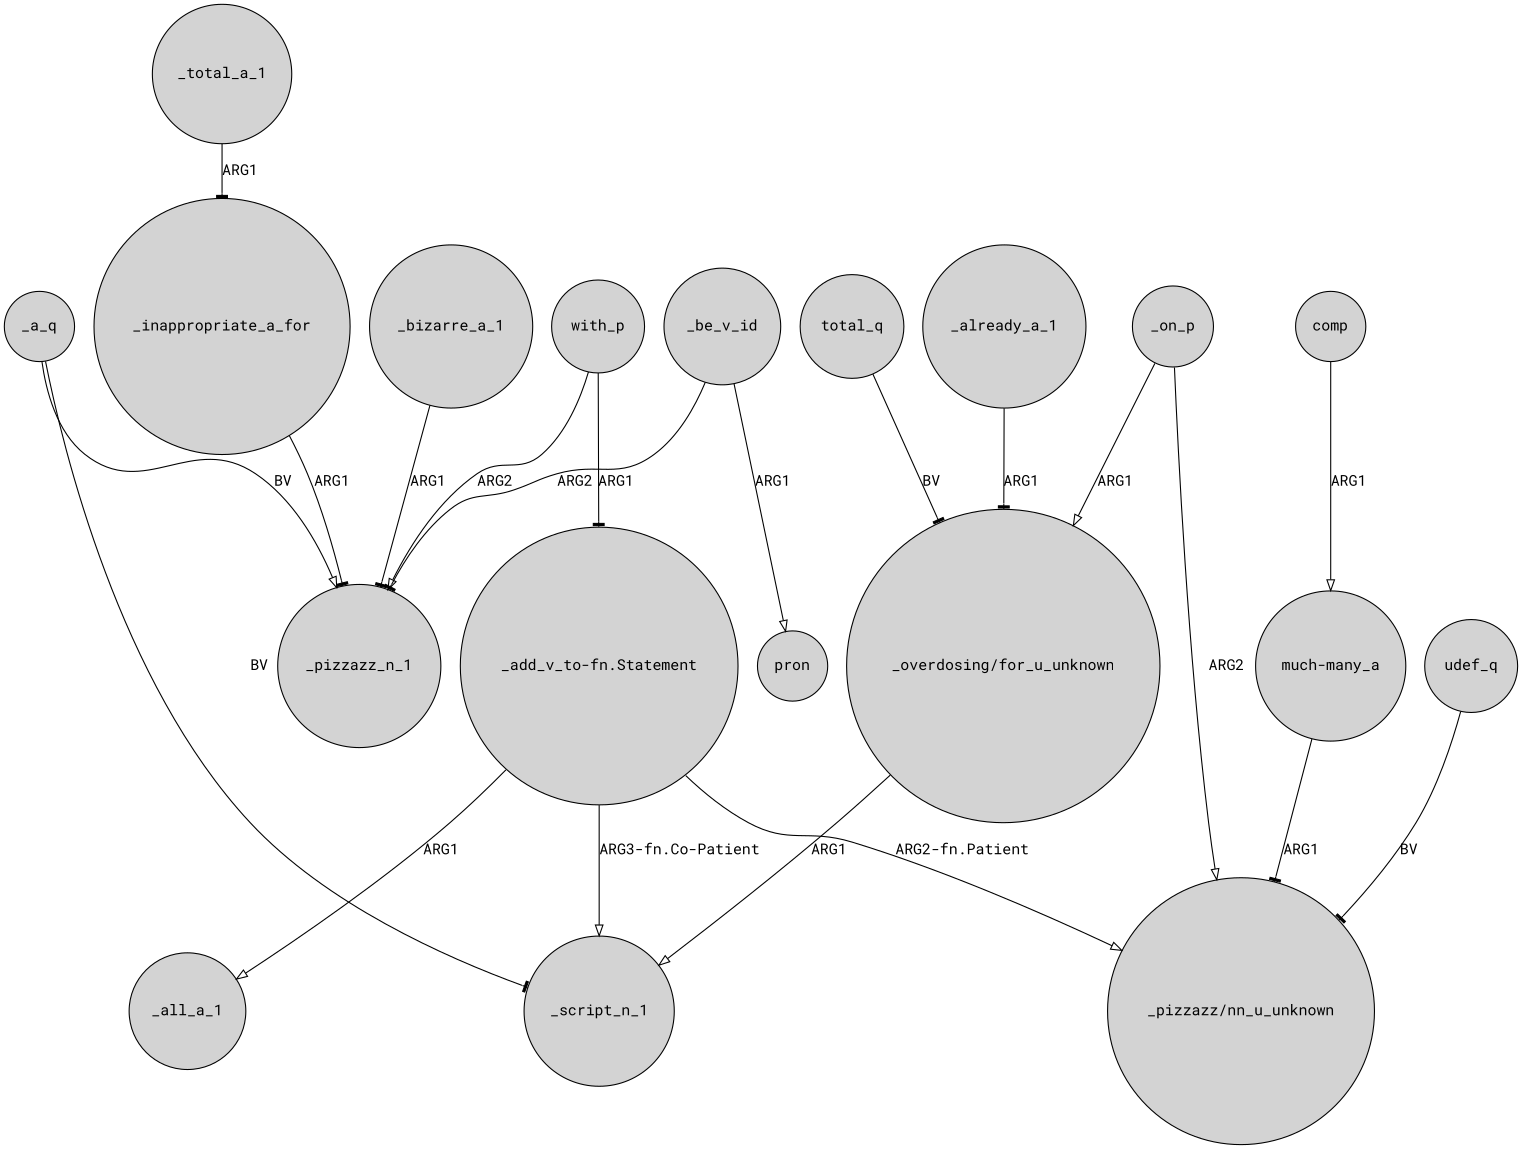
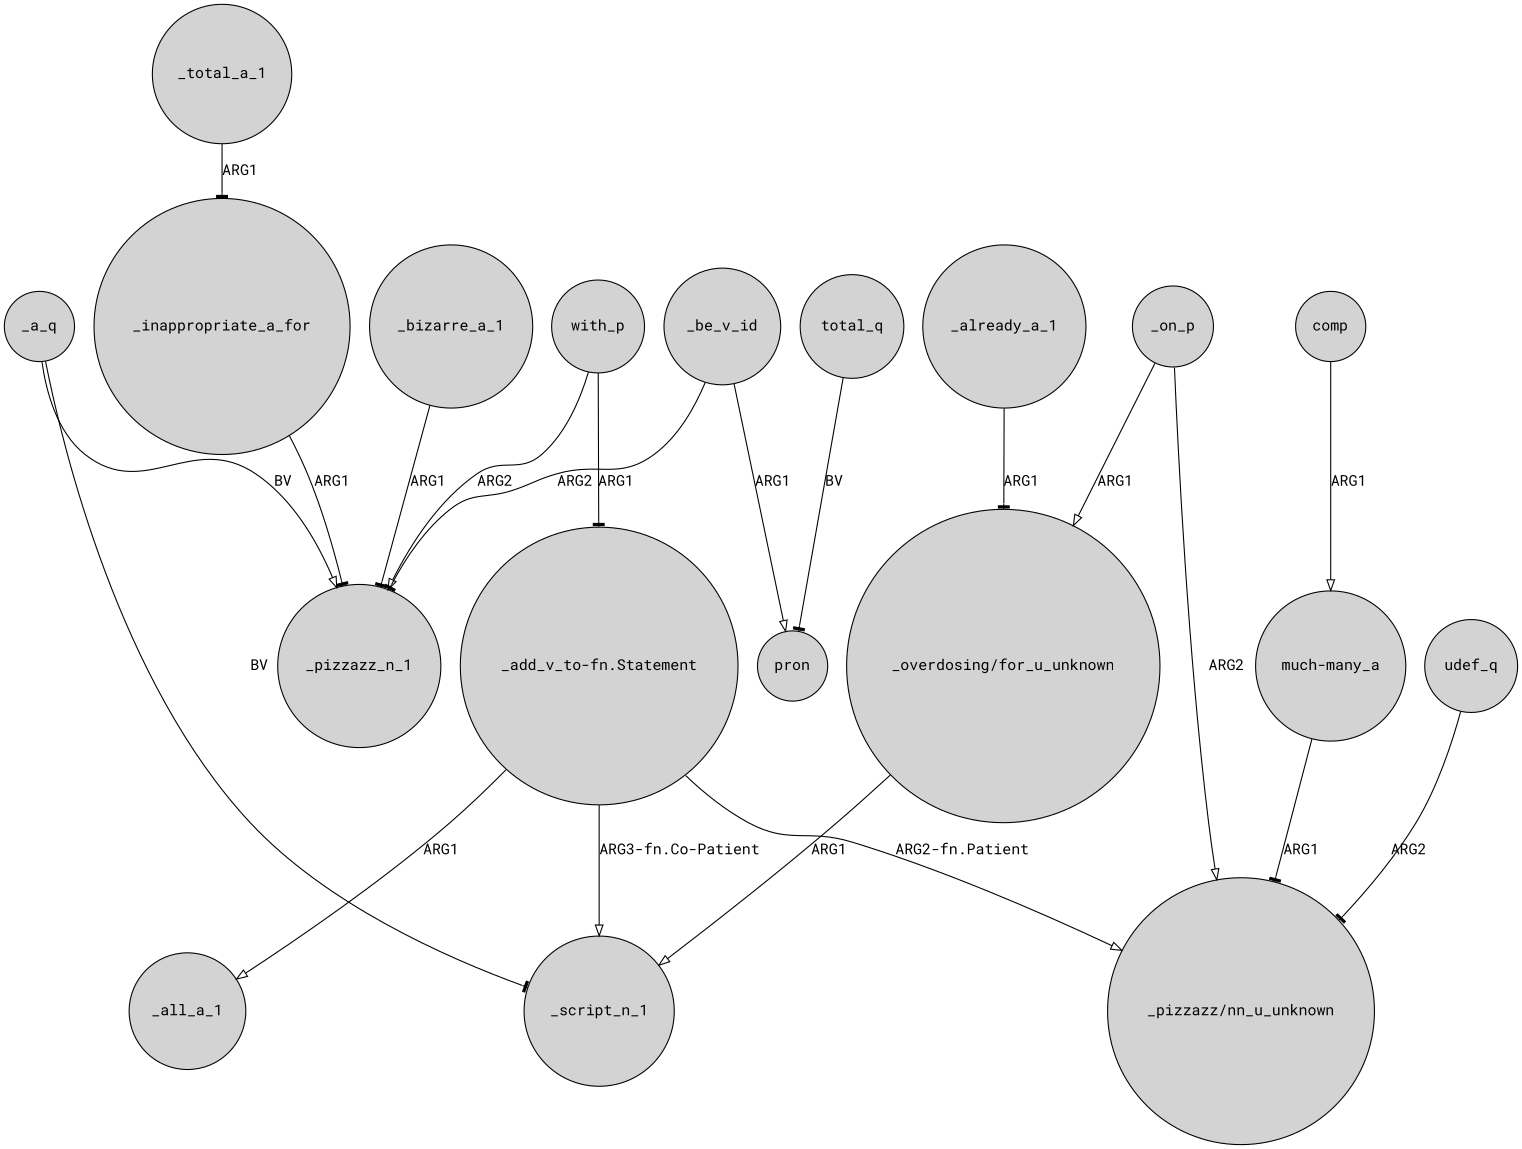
(905, 446) -> (821, 502)
(1409, 850) -> (1409, 850)
